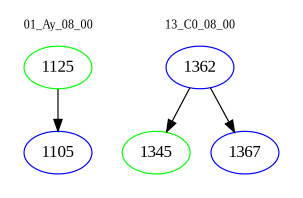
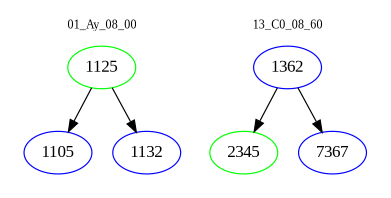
(201, 25) -> (288, 25)
none -> (147, 153)
(156, 153) -> (244, 153)
(245, 153) -> (333, 153)
